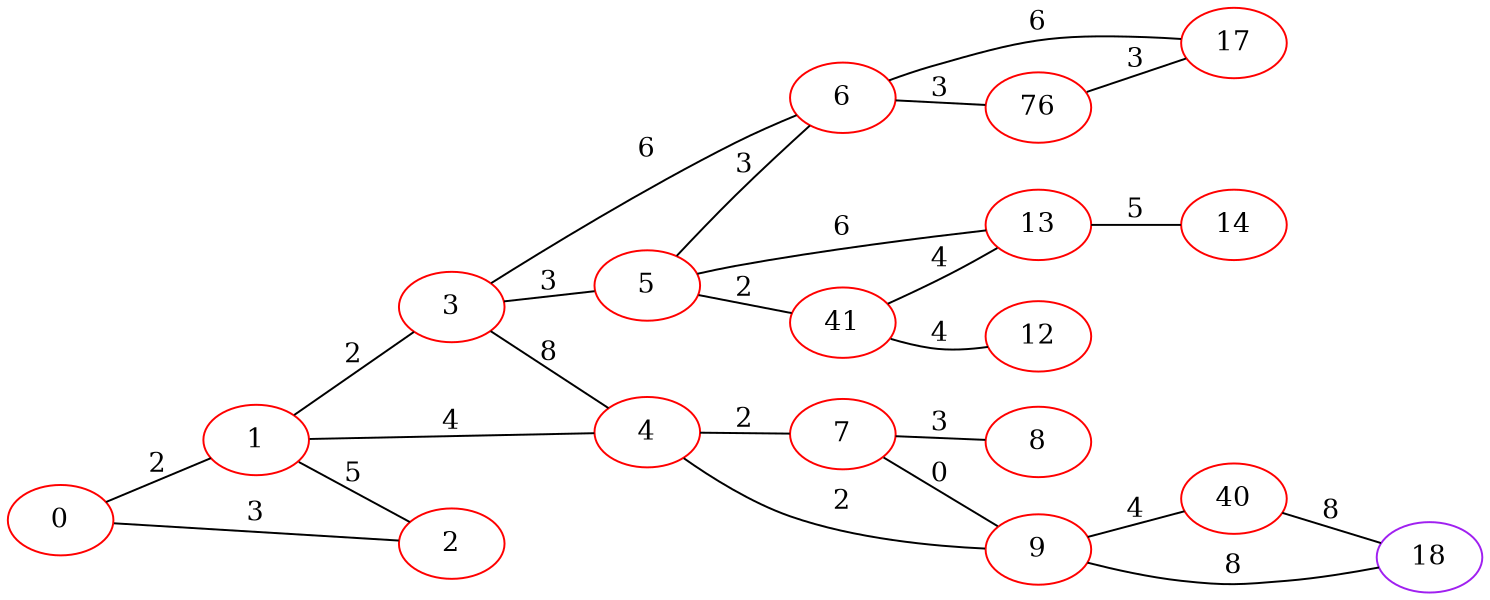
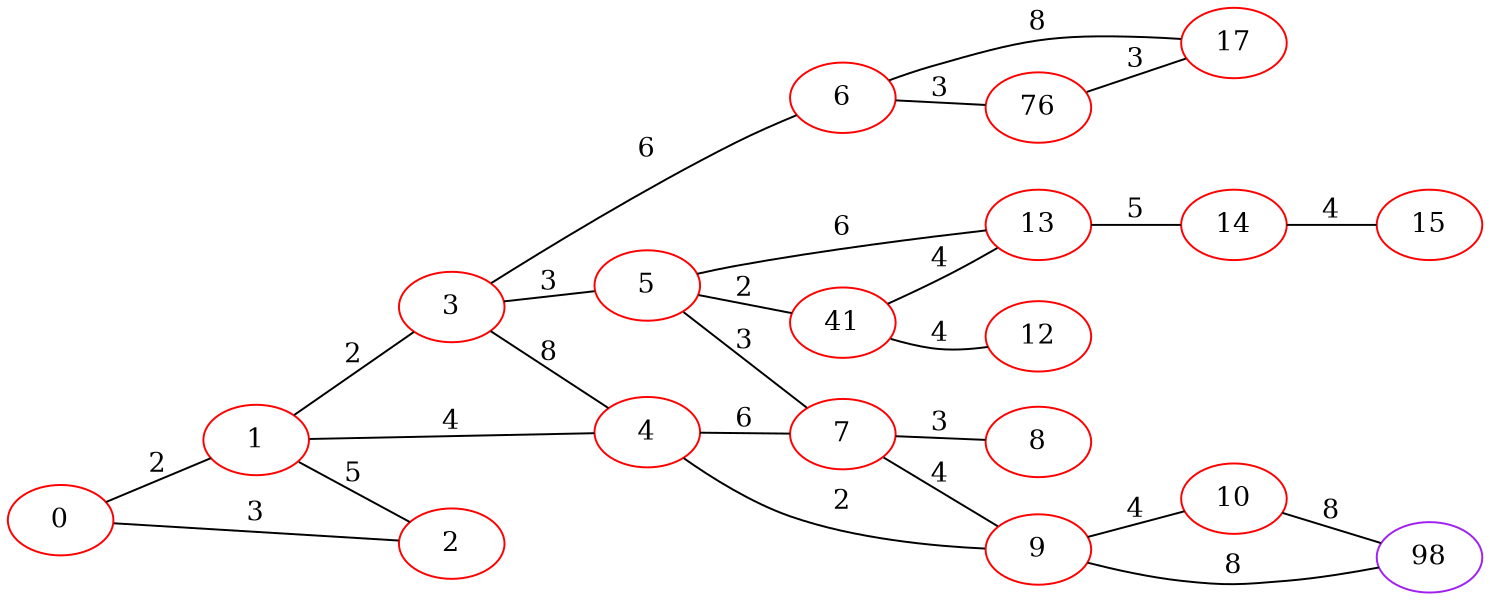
(1038, 22) -> (1038, 22)
(742, 189) -> (745, 360)
none -> (1430, 225)
(745, 419) -> (745, 419)
(941, 474) -> (941, 474)
(1234, 499) -> (1234, 499)
(1430, 557) -> (1430, 557)
